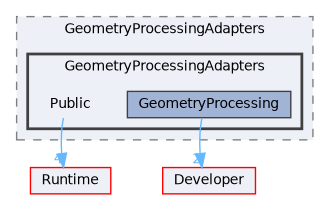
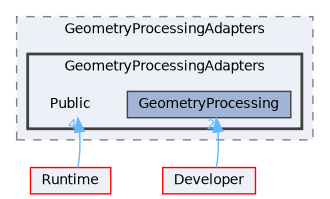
(61, 136) -> (80, 150)
(200, 136) -> (218, 150)
